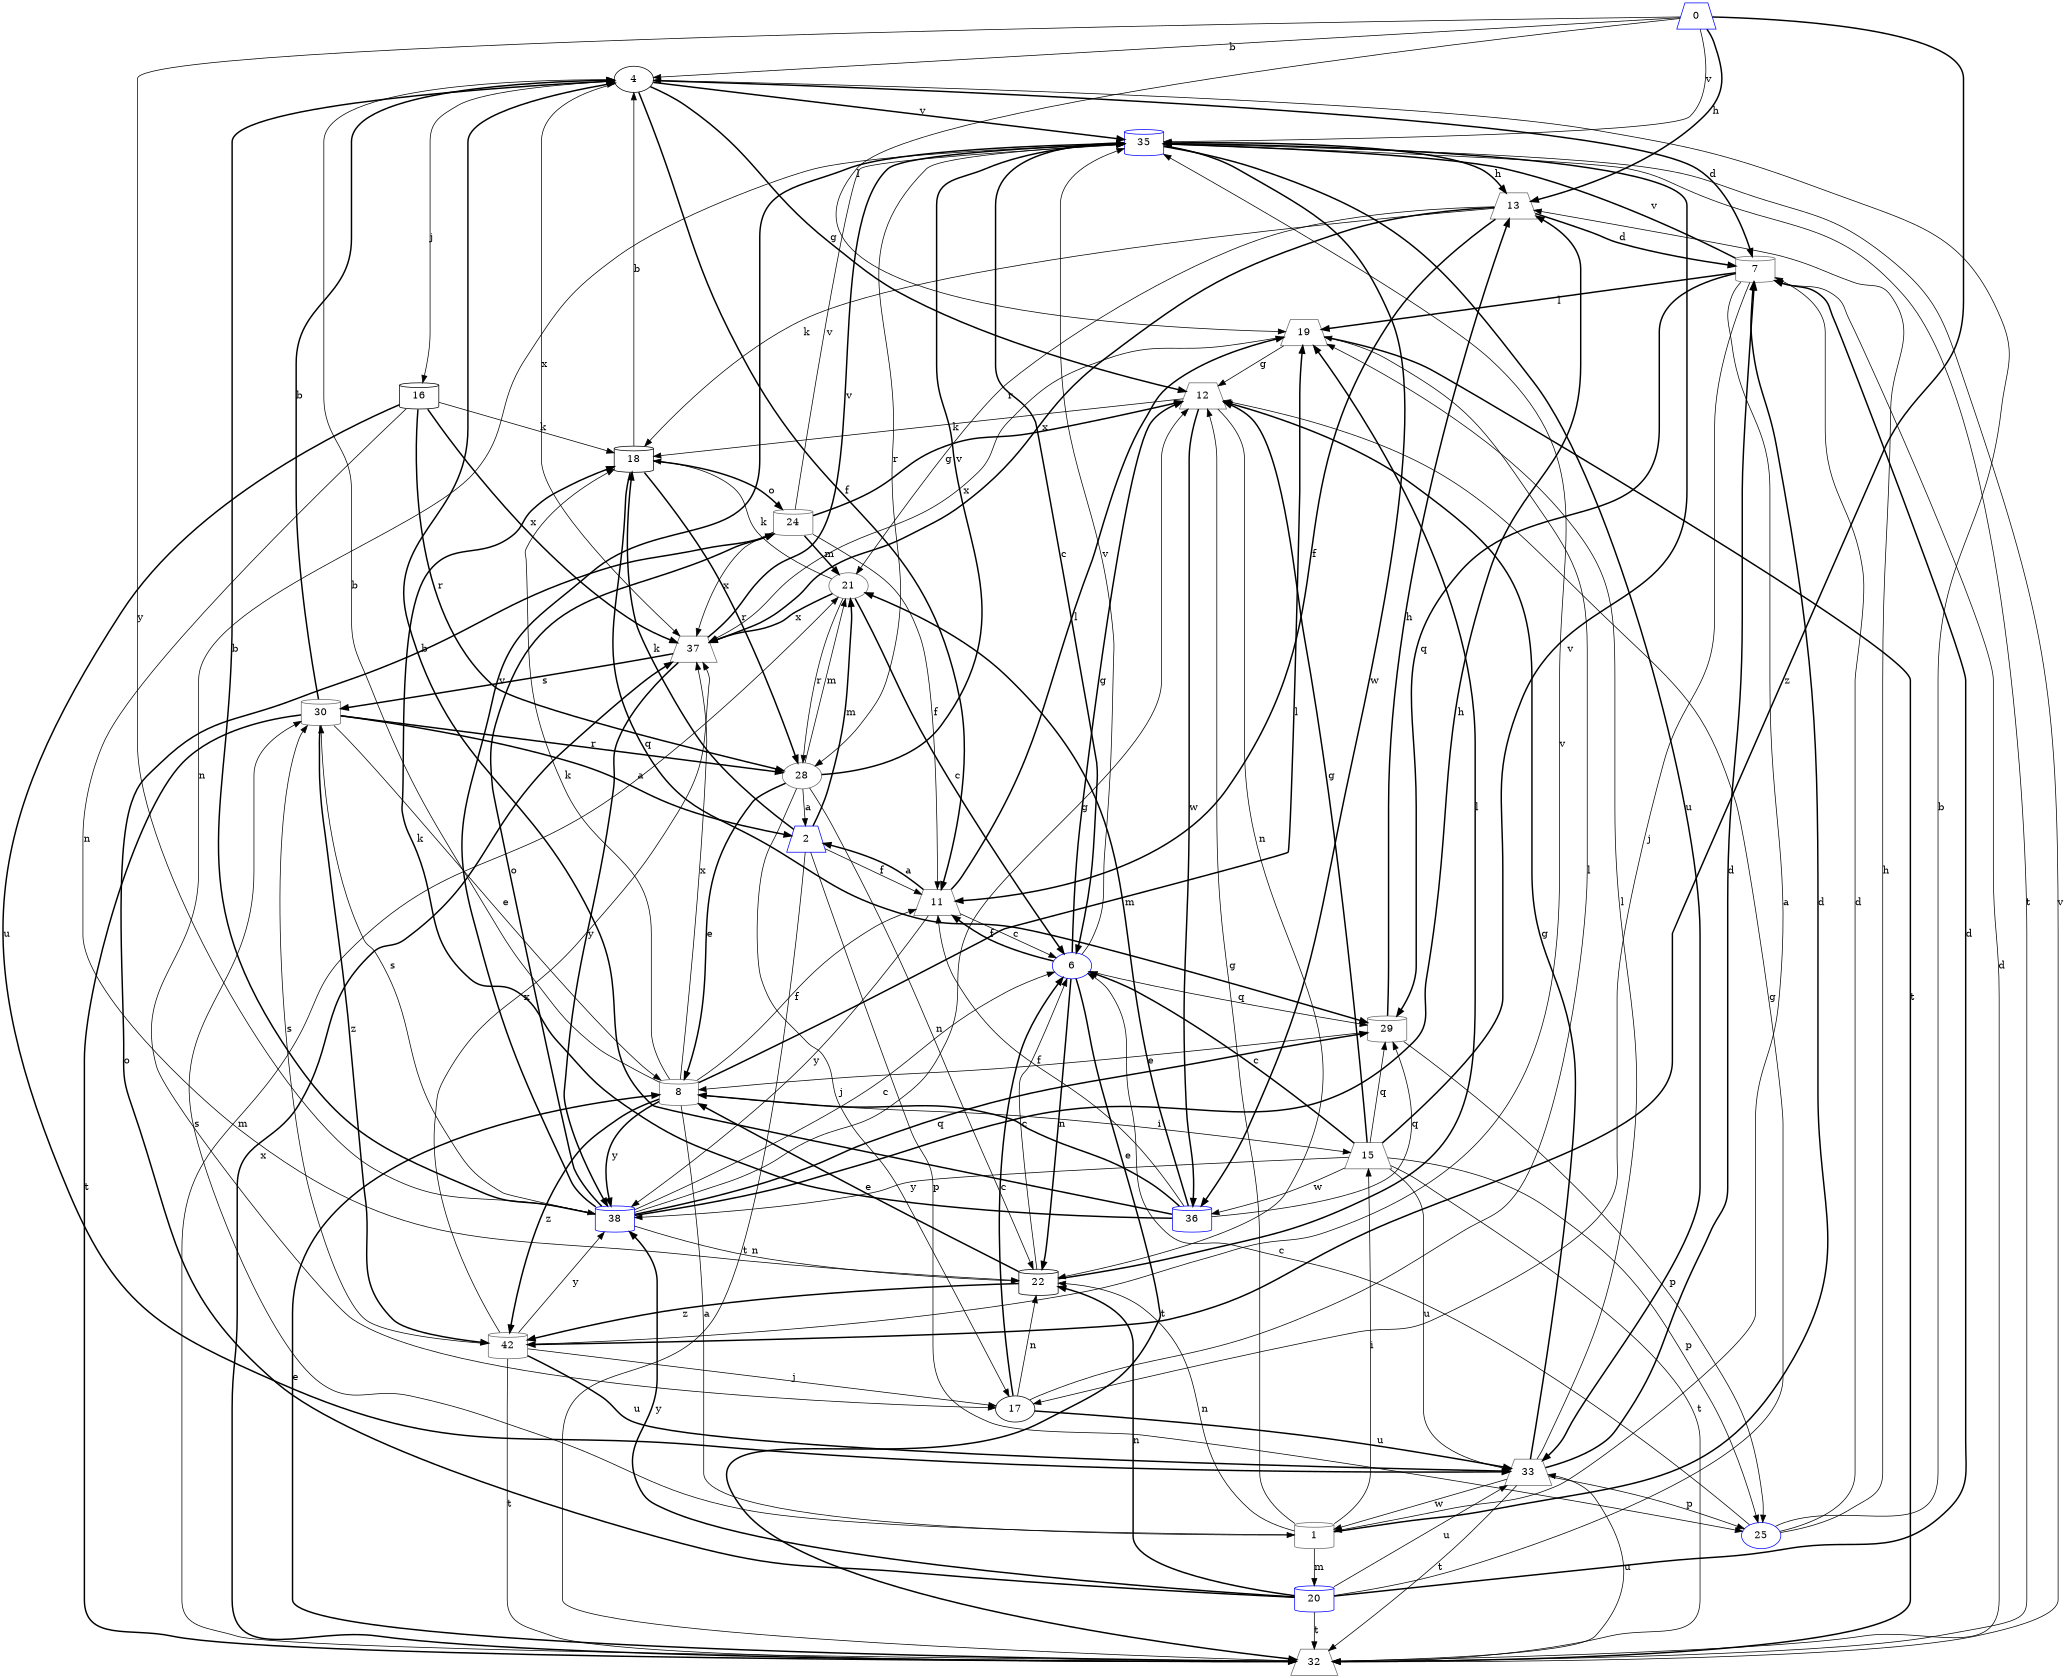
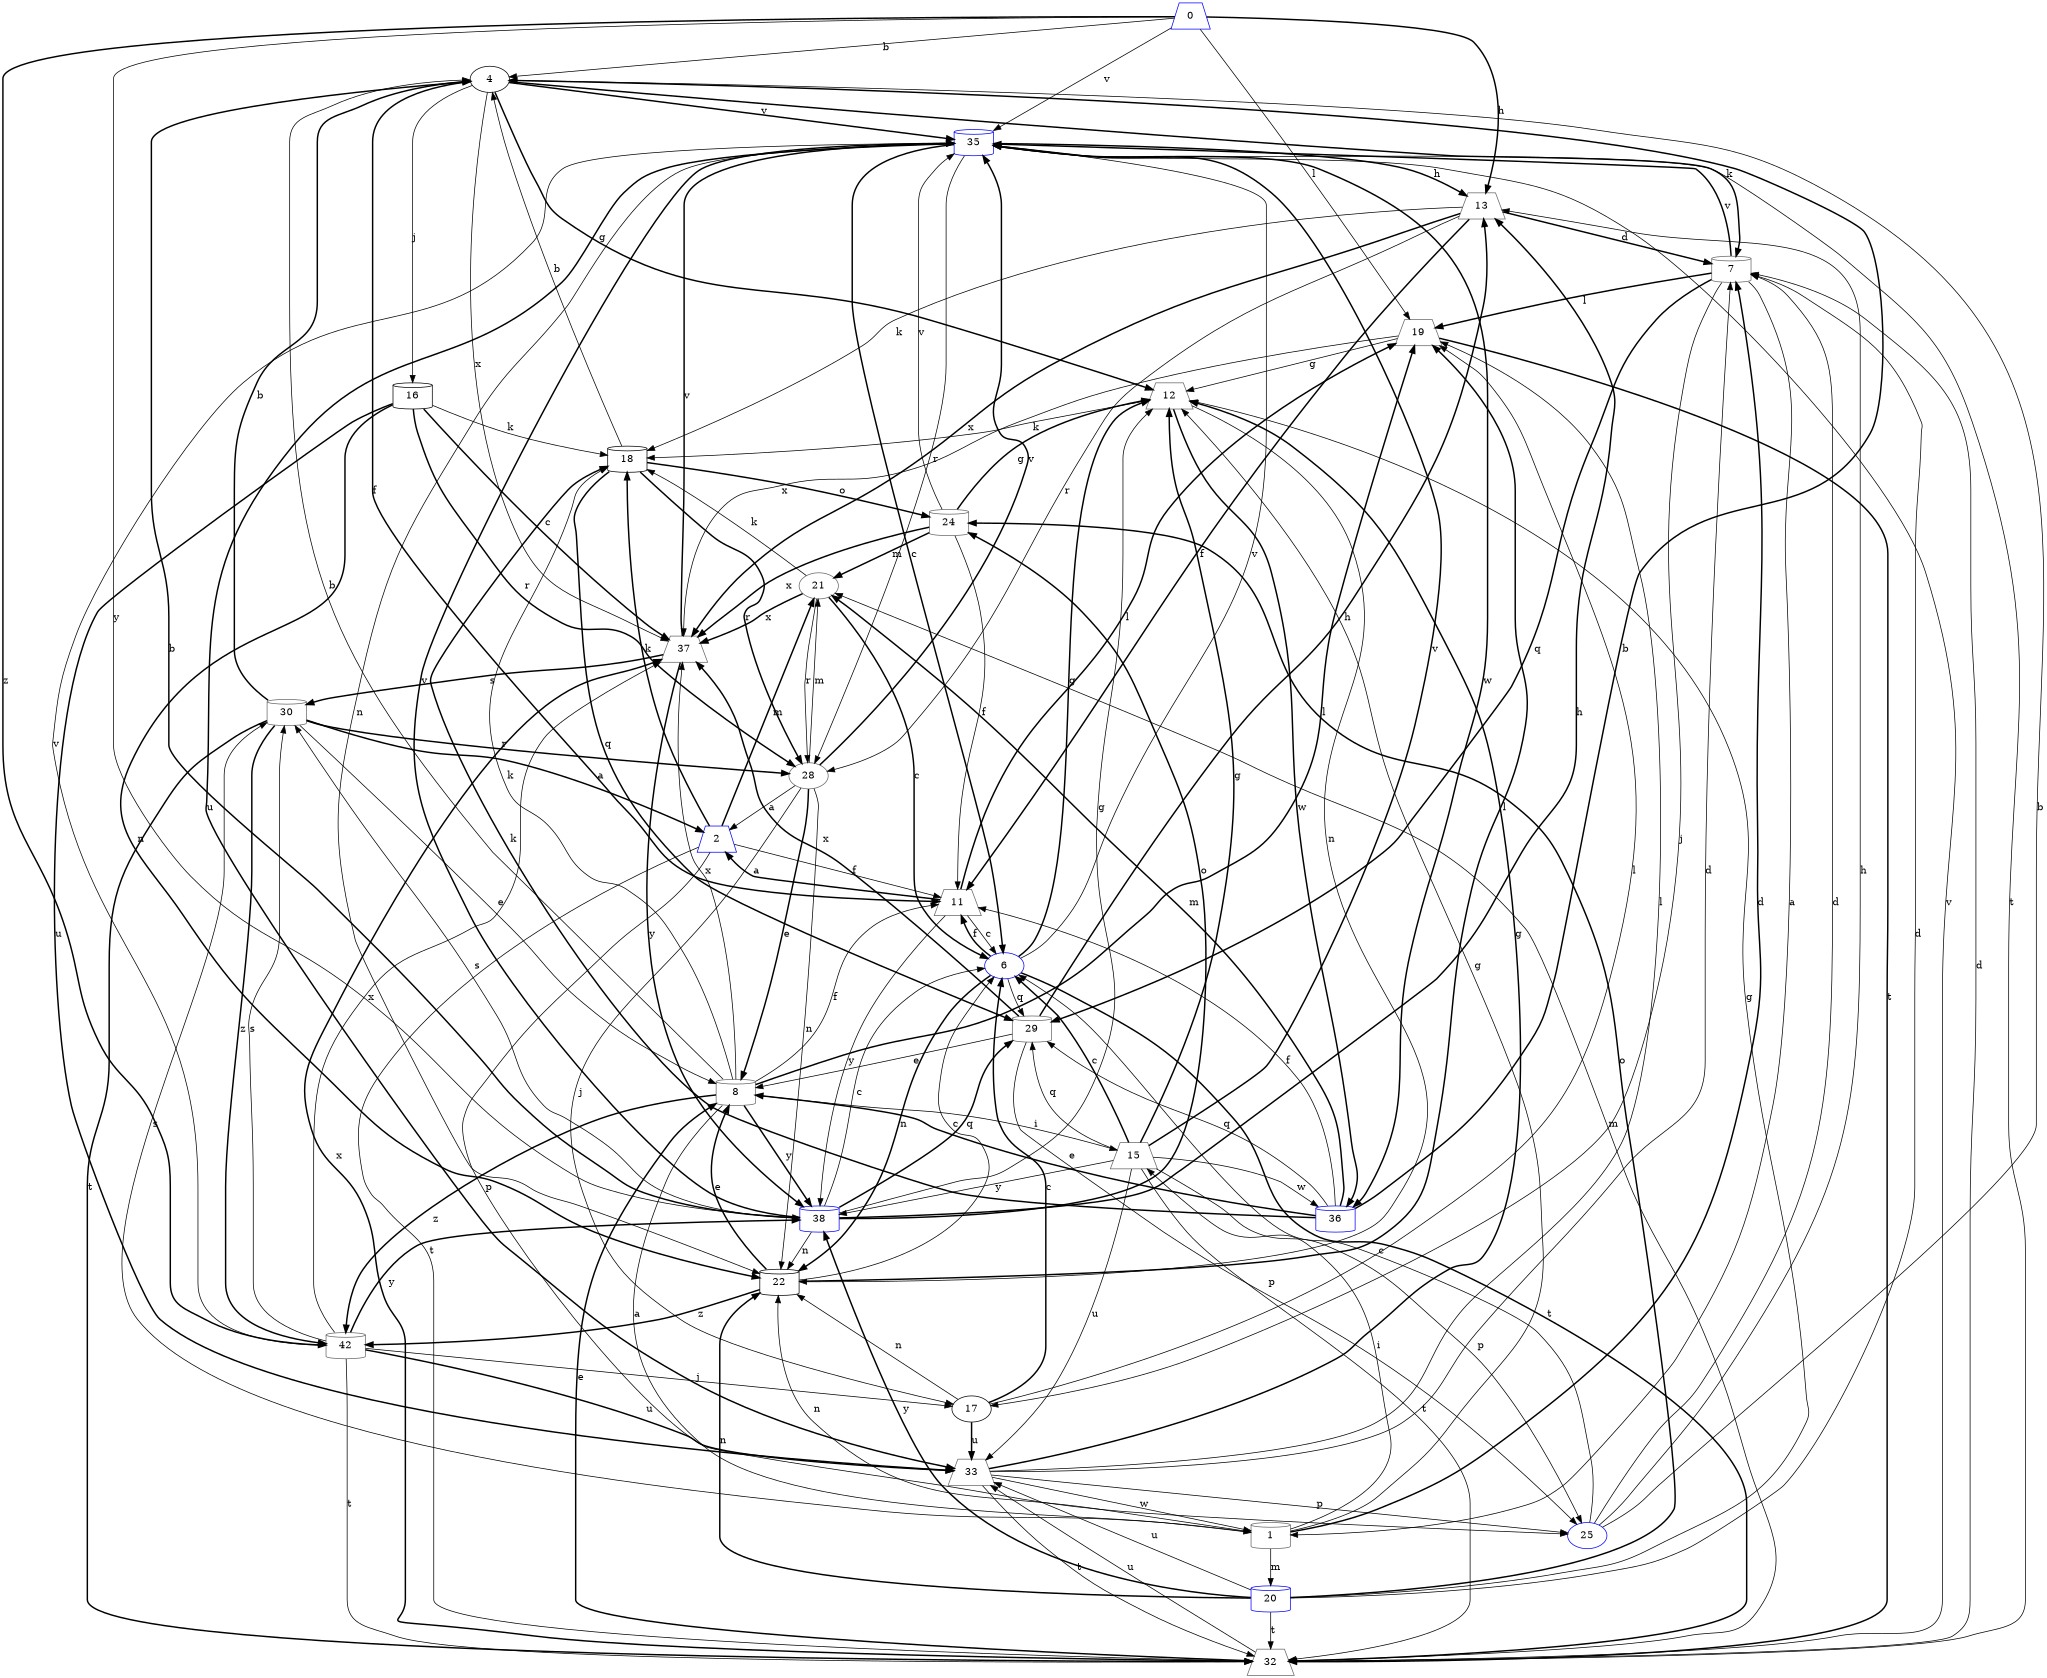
(1713, 174) -> (1730, 174)
(1129, 301) -> (1094, 437)
(534, 523) -> (548, 523)
(725, 571) -> (808, 563)
(199, 789) -> (368, 648)
none -> (834, 859)
(1728, 913) -> (1682, 1117)
(201, 1097) -> (195, 932)
(1966, 1184) -> (1915, 1115)
(559, 1285) -> (548, 1229)
